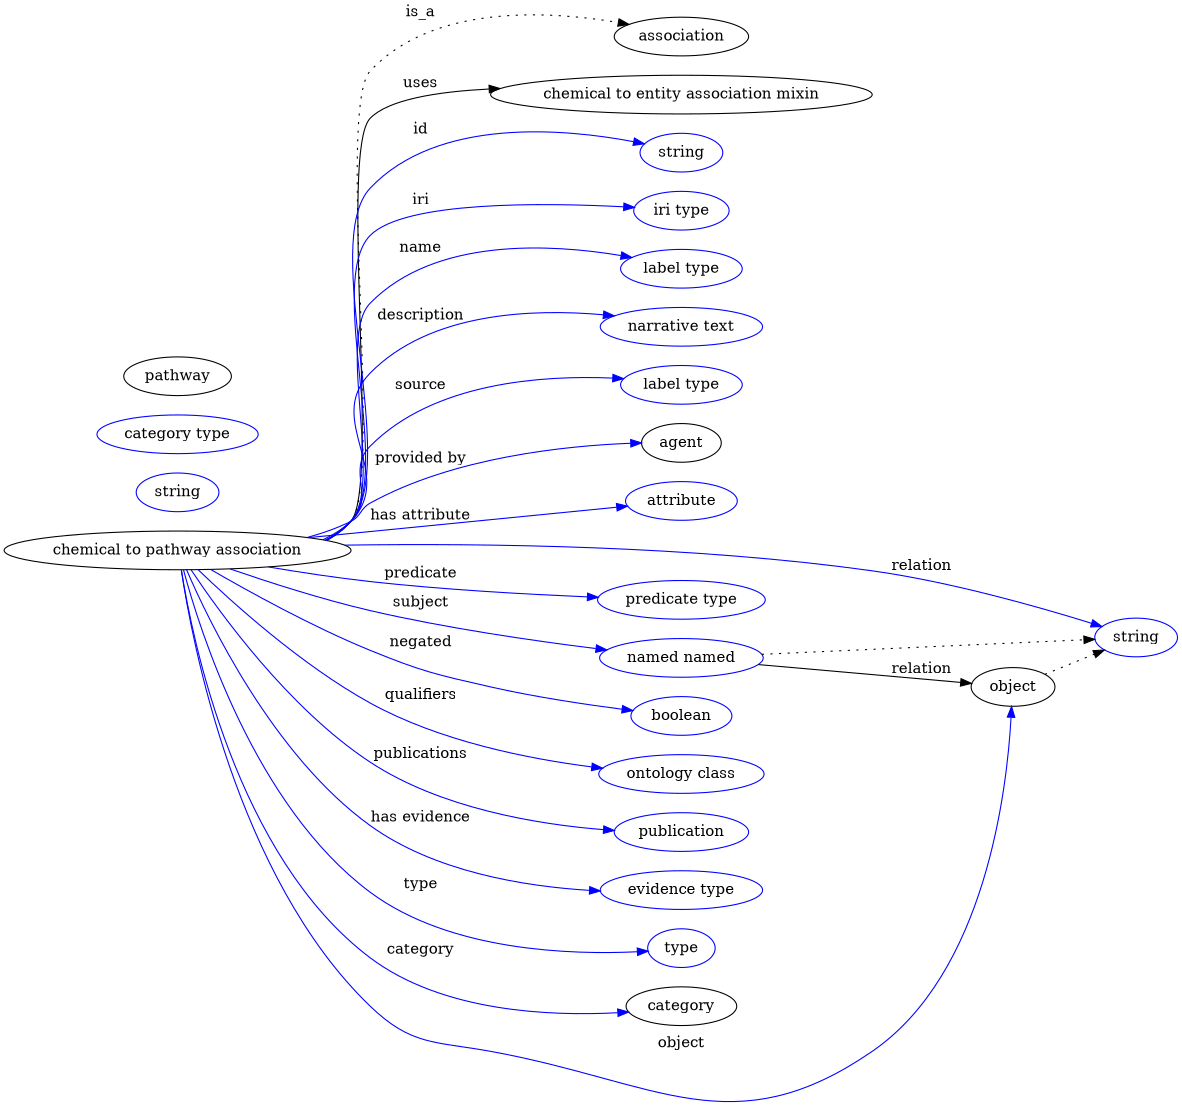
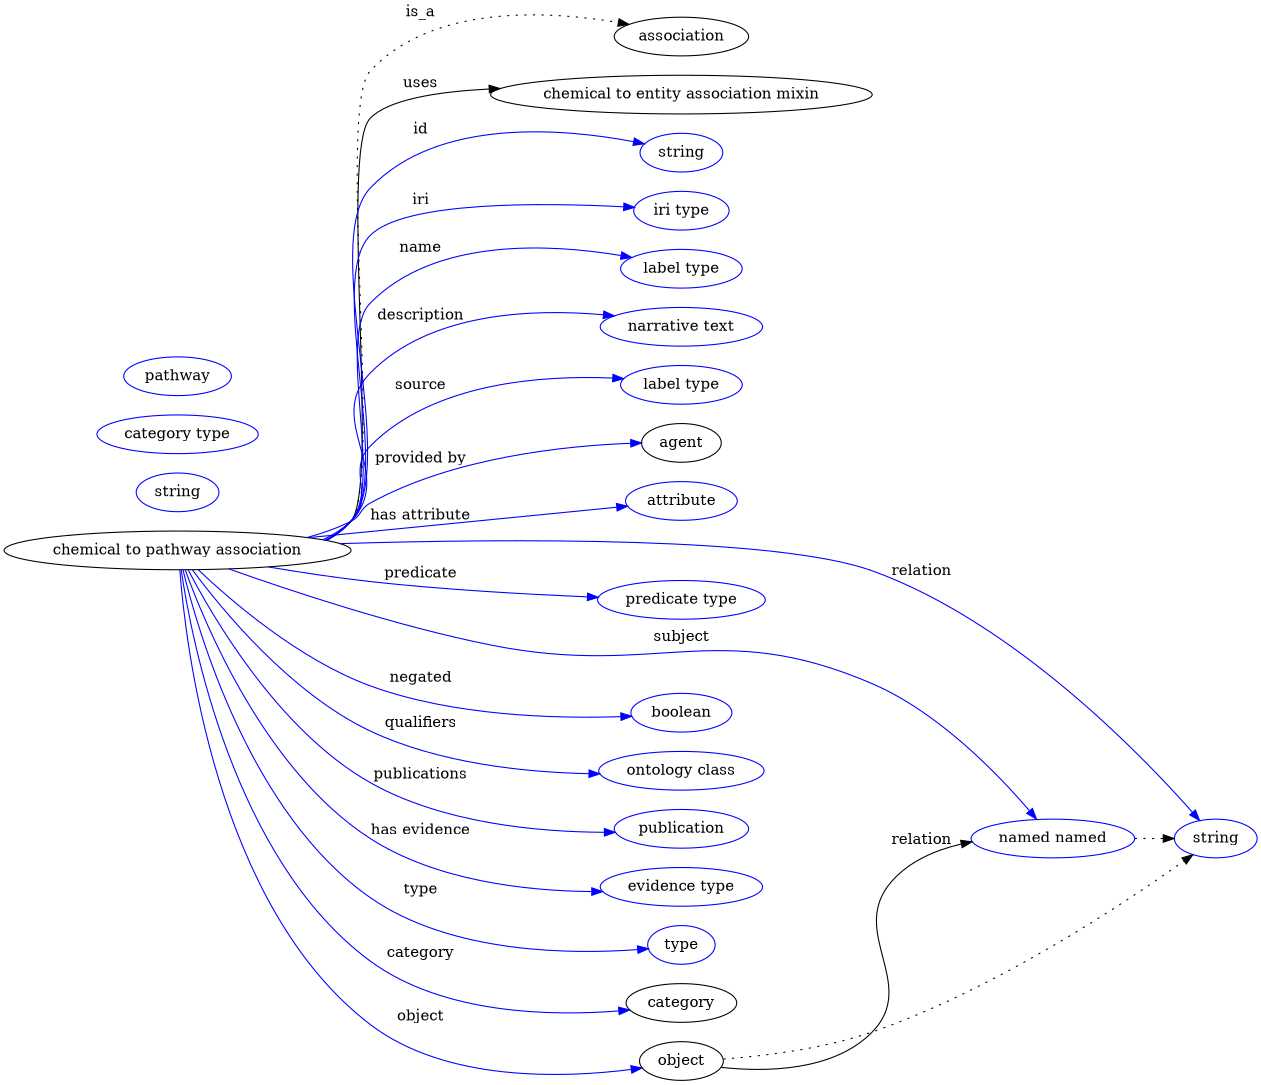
(178, 376) -> (178, 376)
(860, 674) -> (889, 996)
